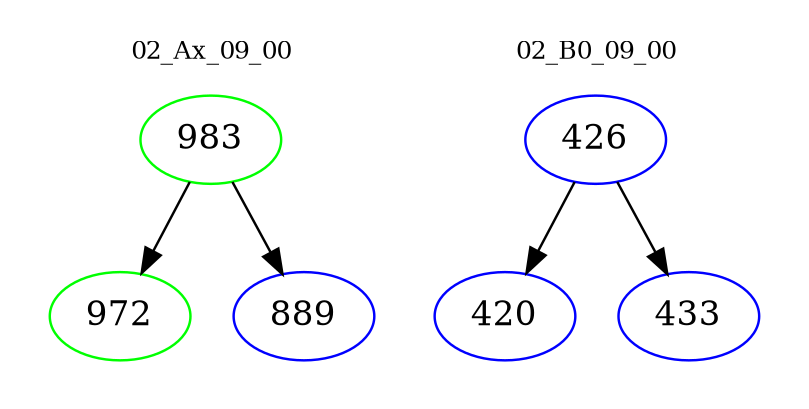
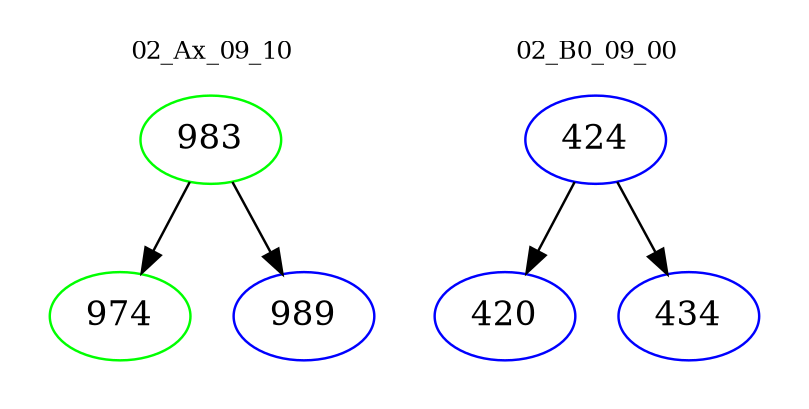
(212, 53) -> (212, 53)
(596, 140) -> (596, 140)
(120, 316) -> (120, 316)
(304, 316) -> (304, 316)
(689, 316) -> (689, 316)
